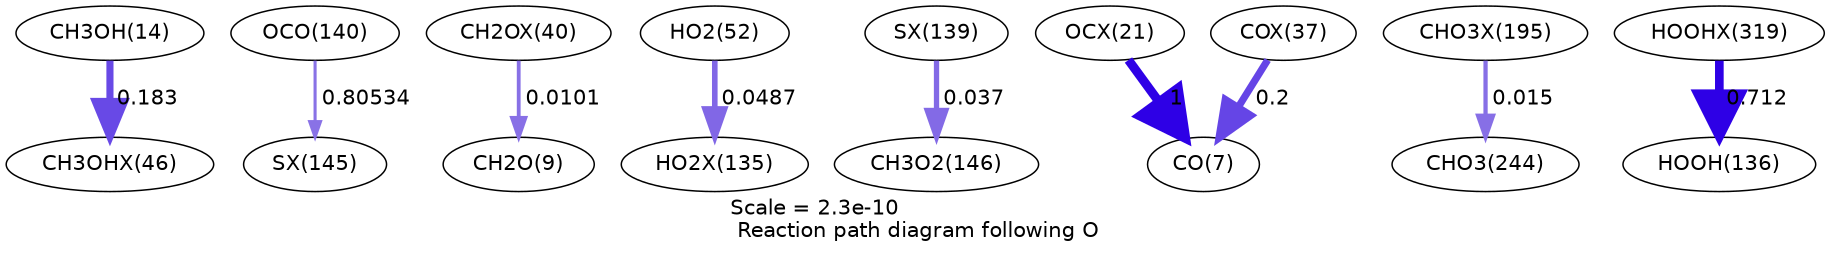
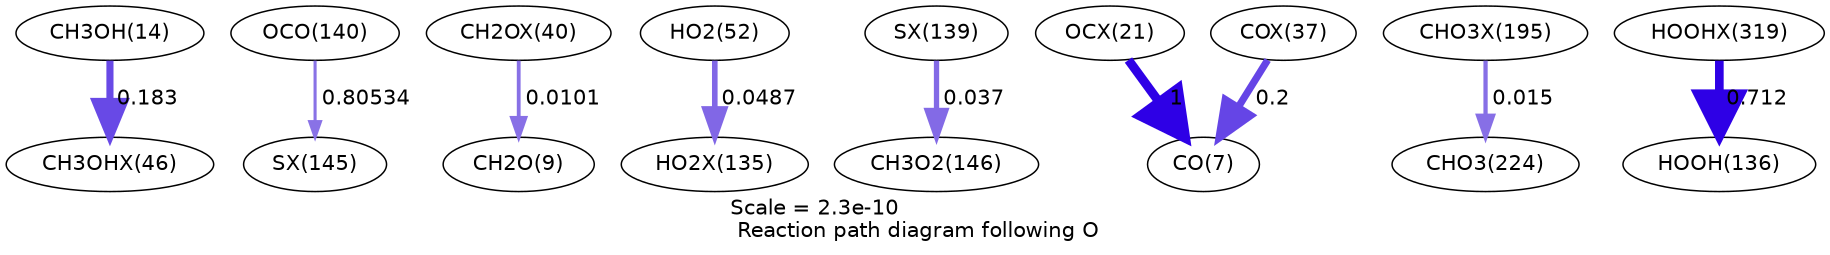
(1486, 164) -> (1486, 164)
